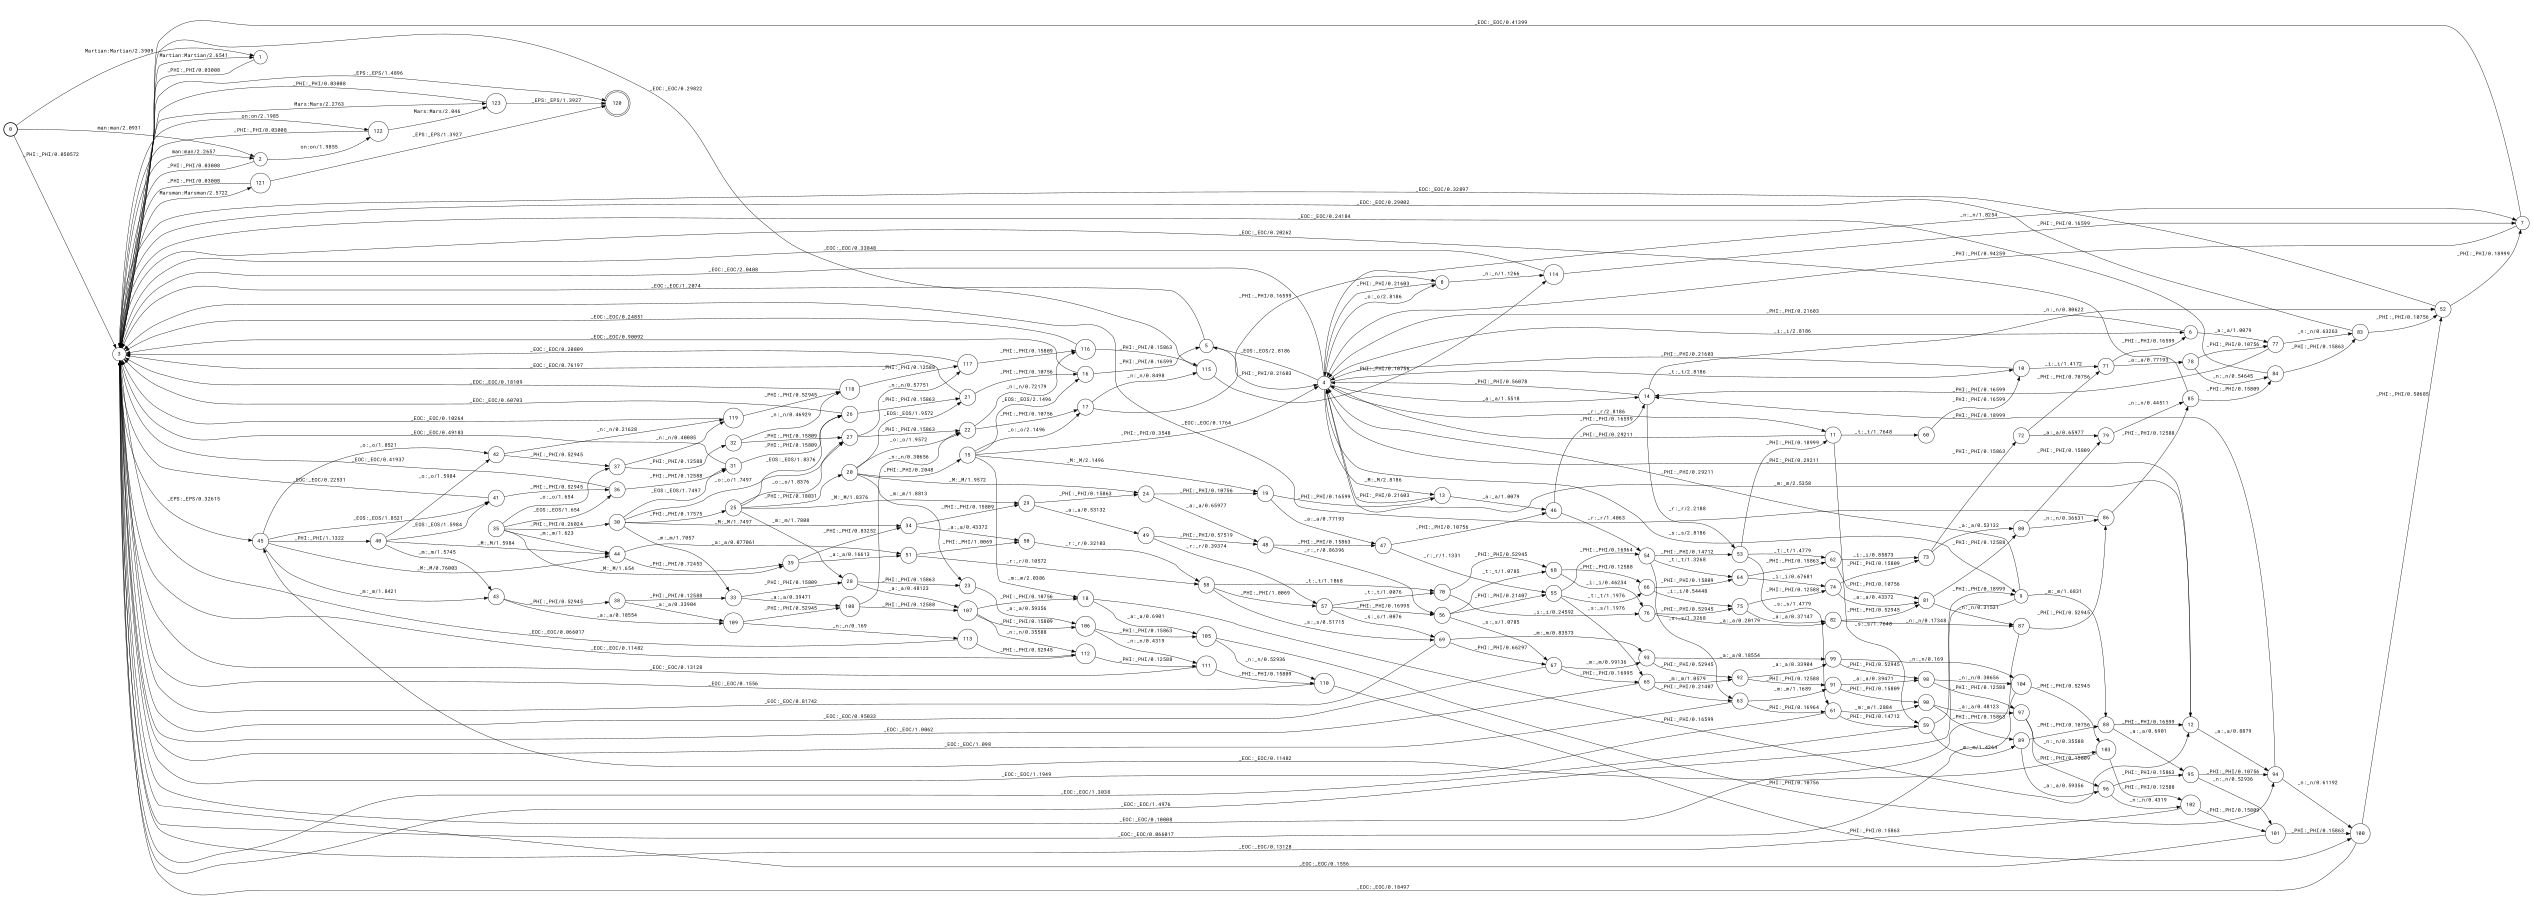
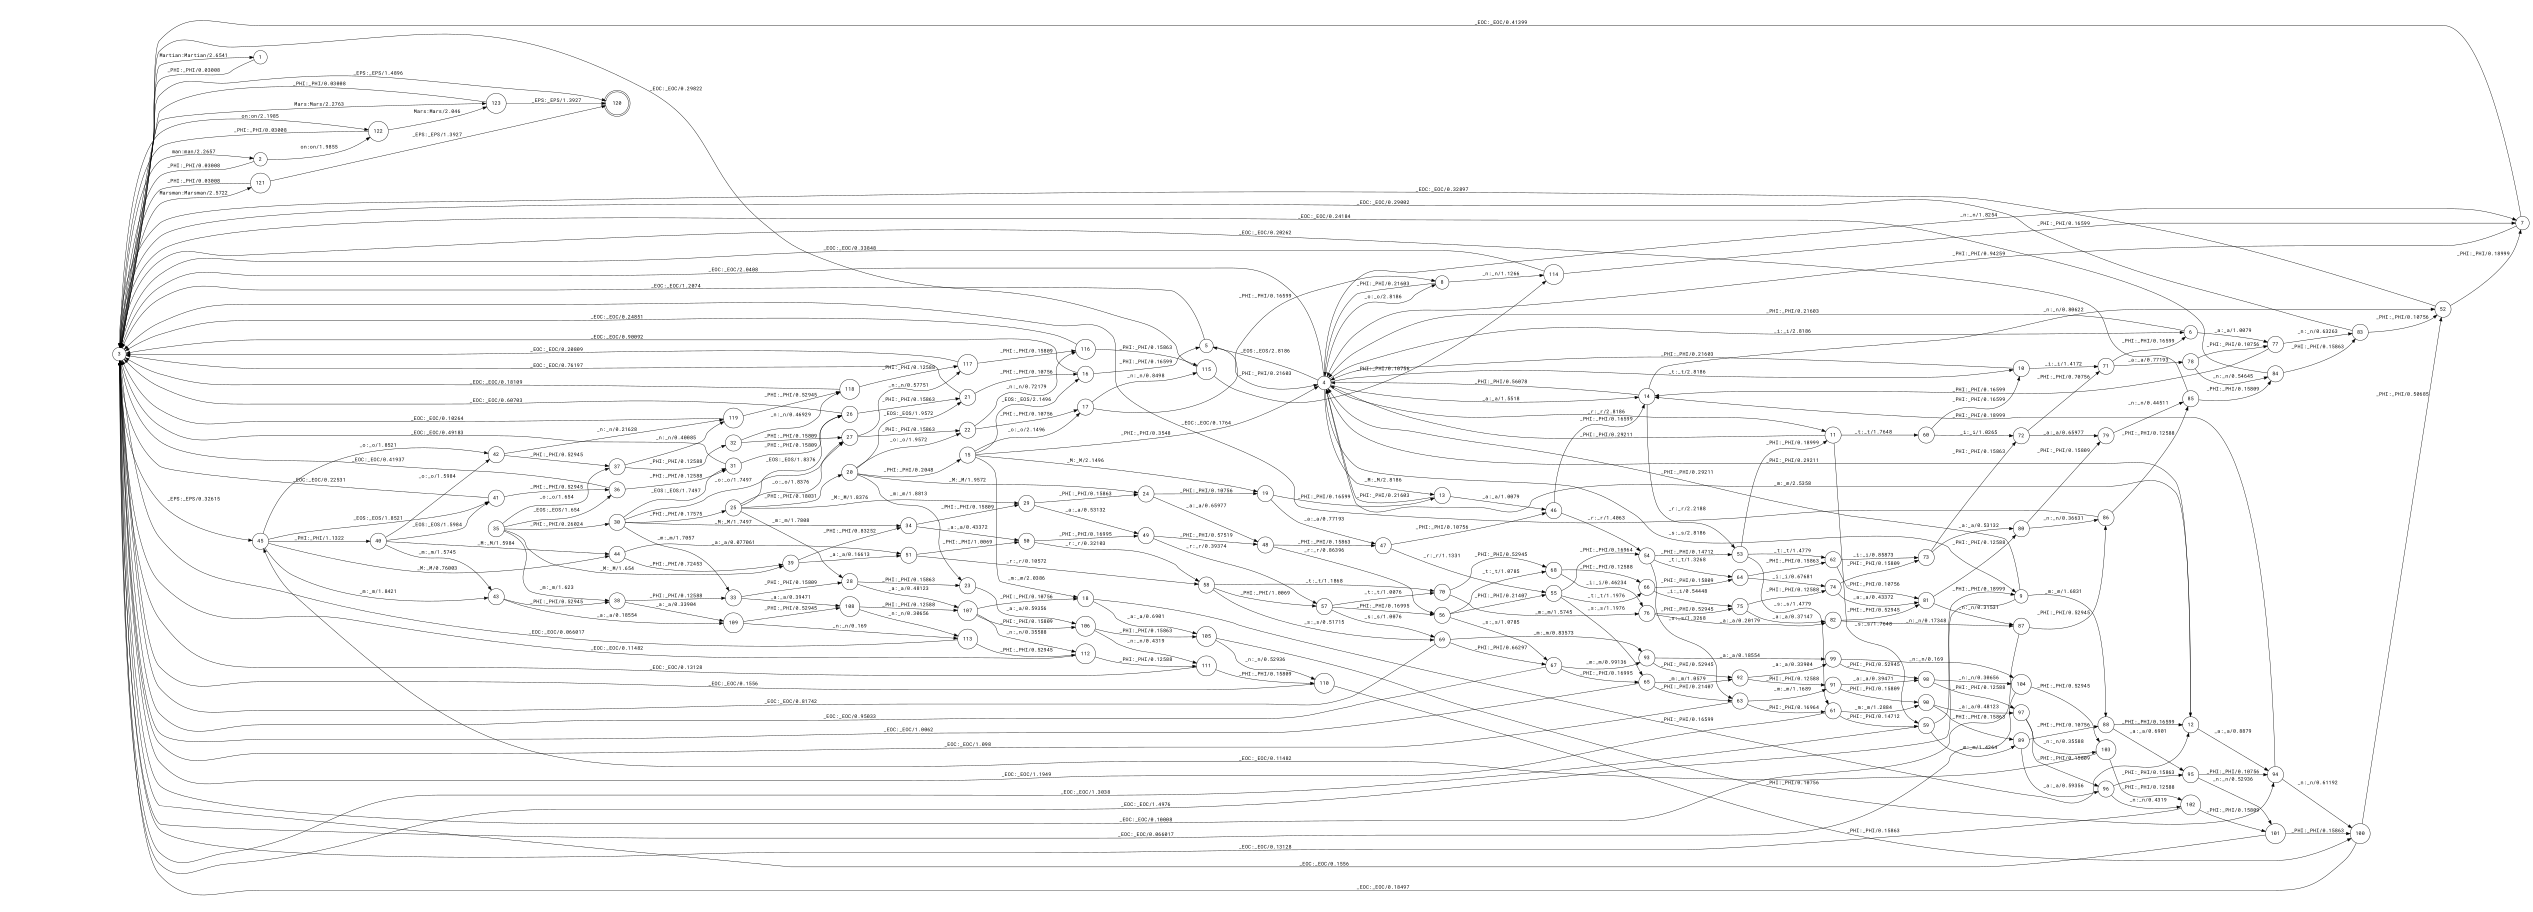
(11, 129) -> none
none -> (1972, 435)
(878, 506) -> (907, 622)
none -> (1084, 538)
(555, 542) -> (531, 592)
(1554, 612) -> (1554, 612)
